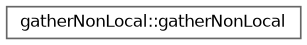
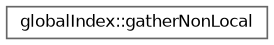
(154, 23) -> (137, 23)
